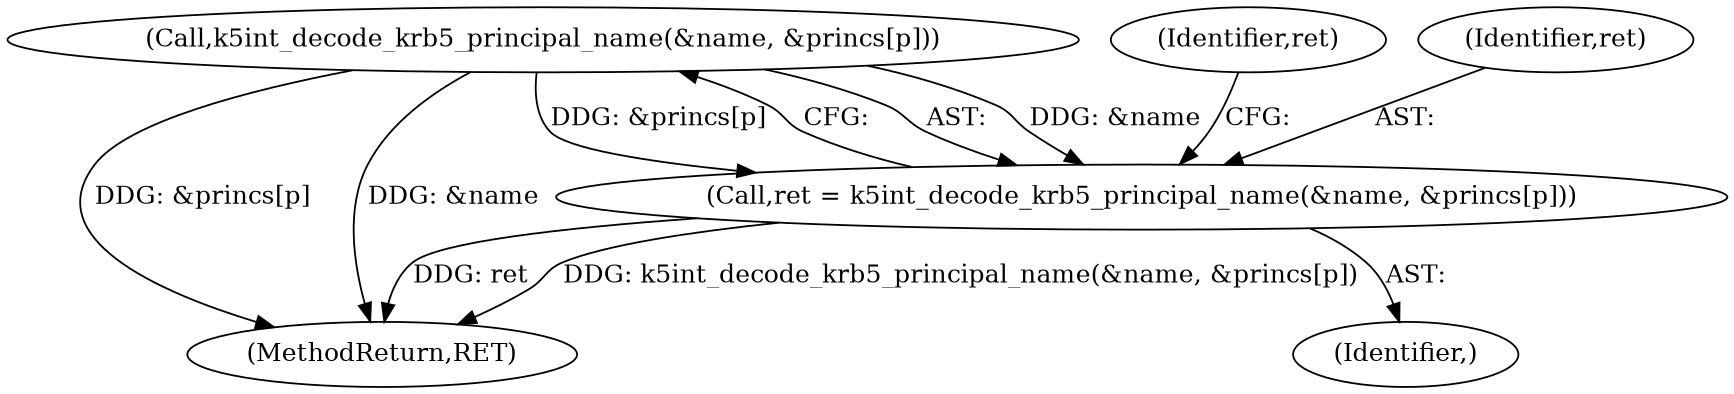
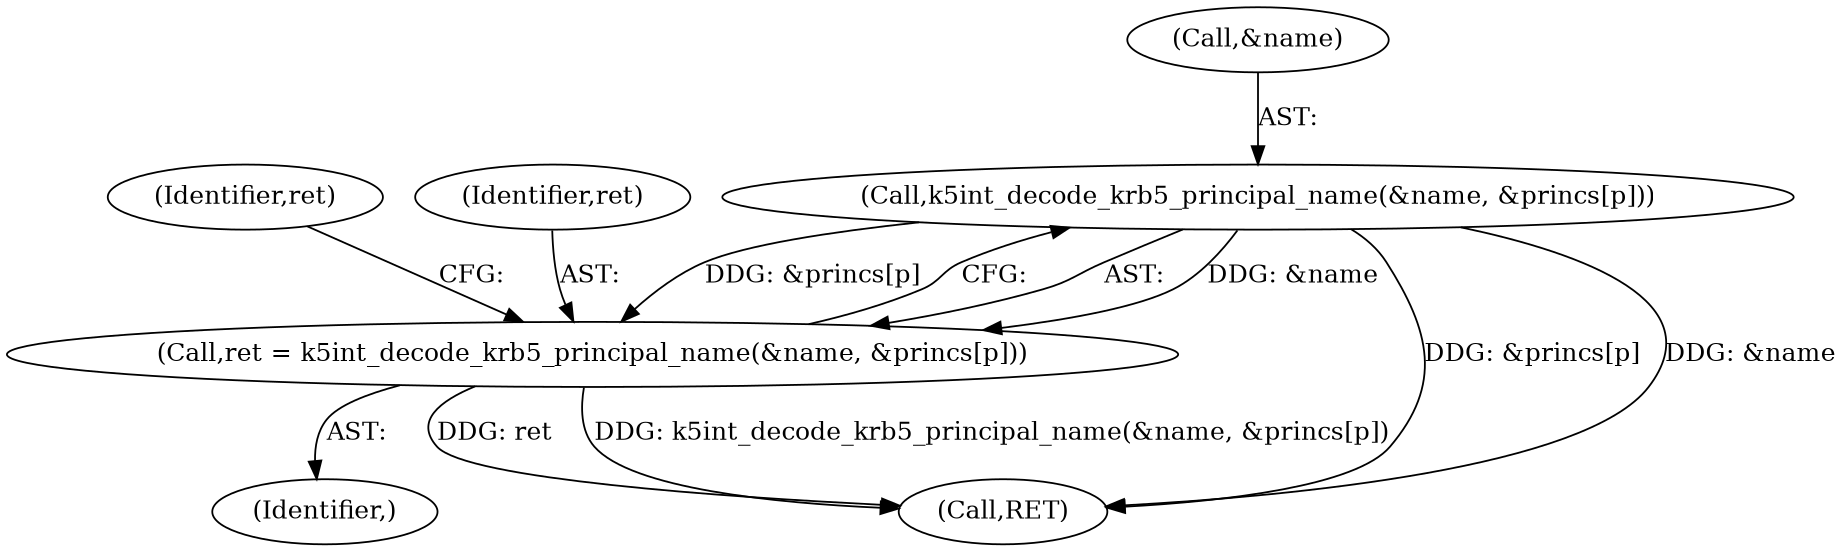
none -> (1258, 40)
(382, 354) -> (1003, 512)
